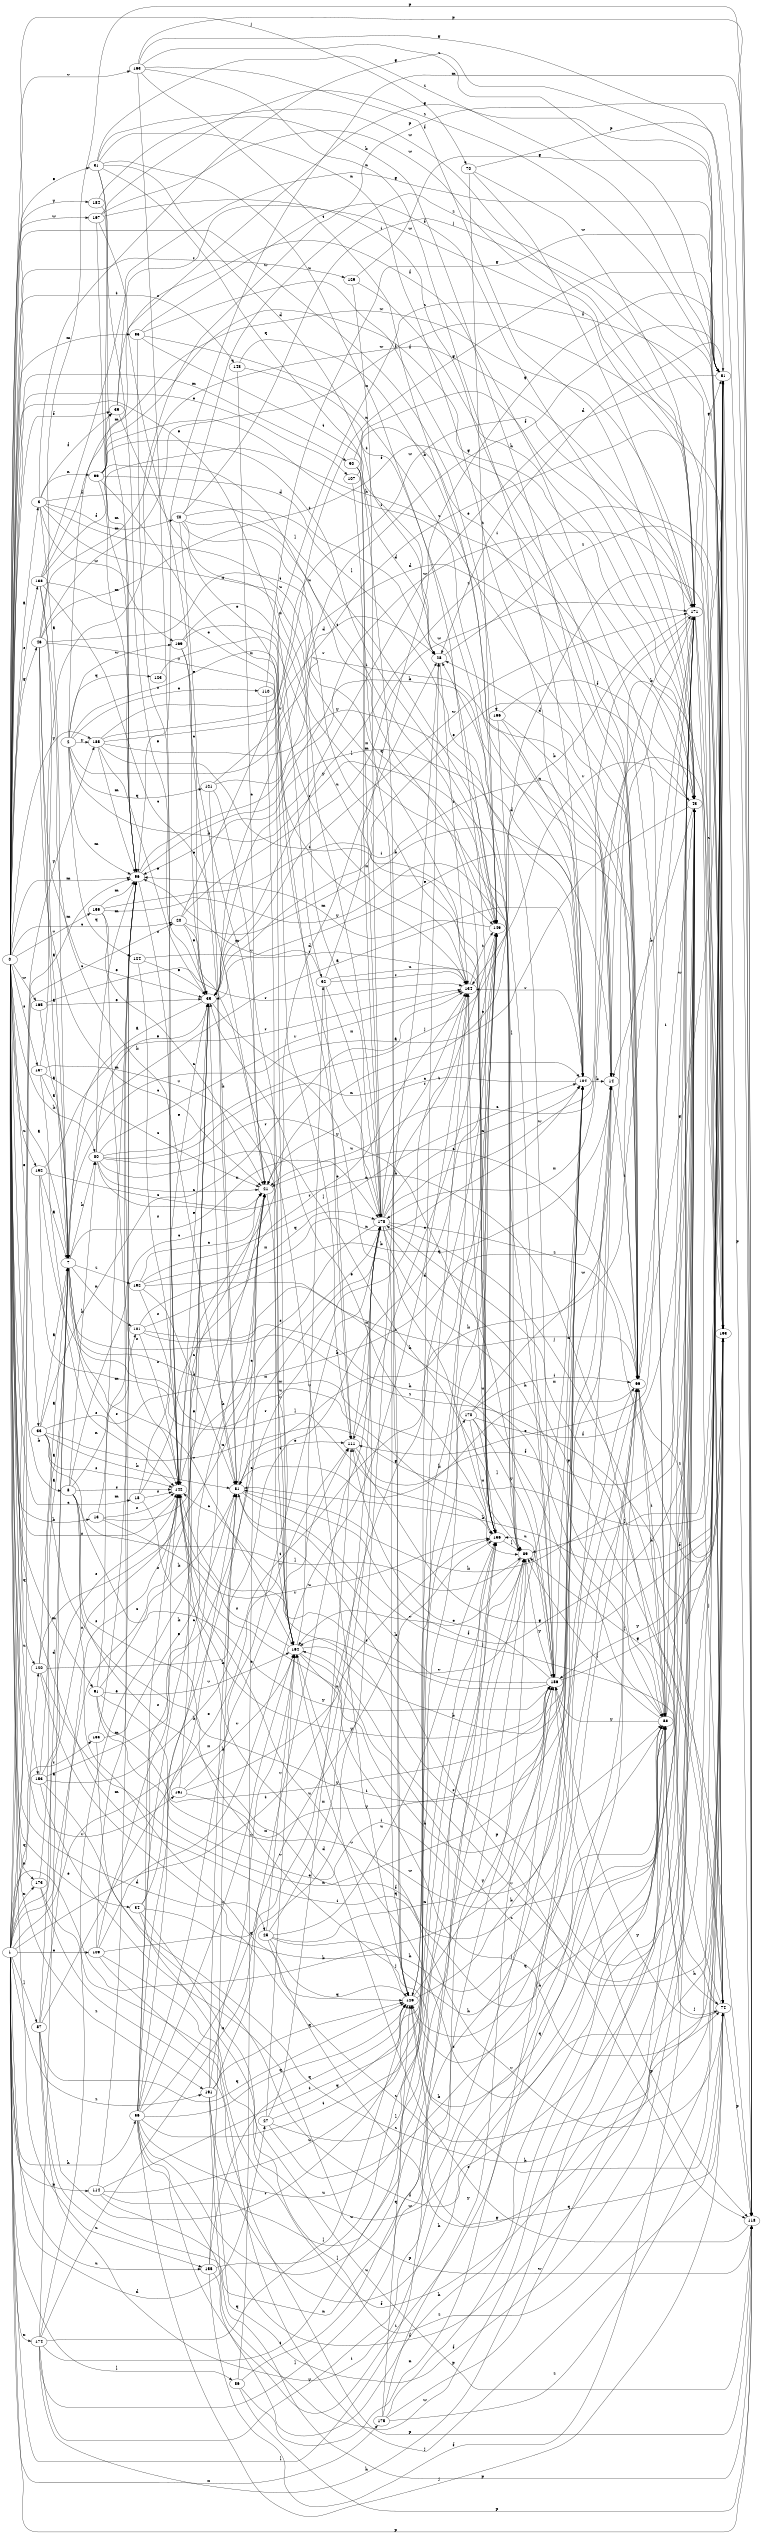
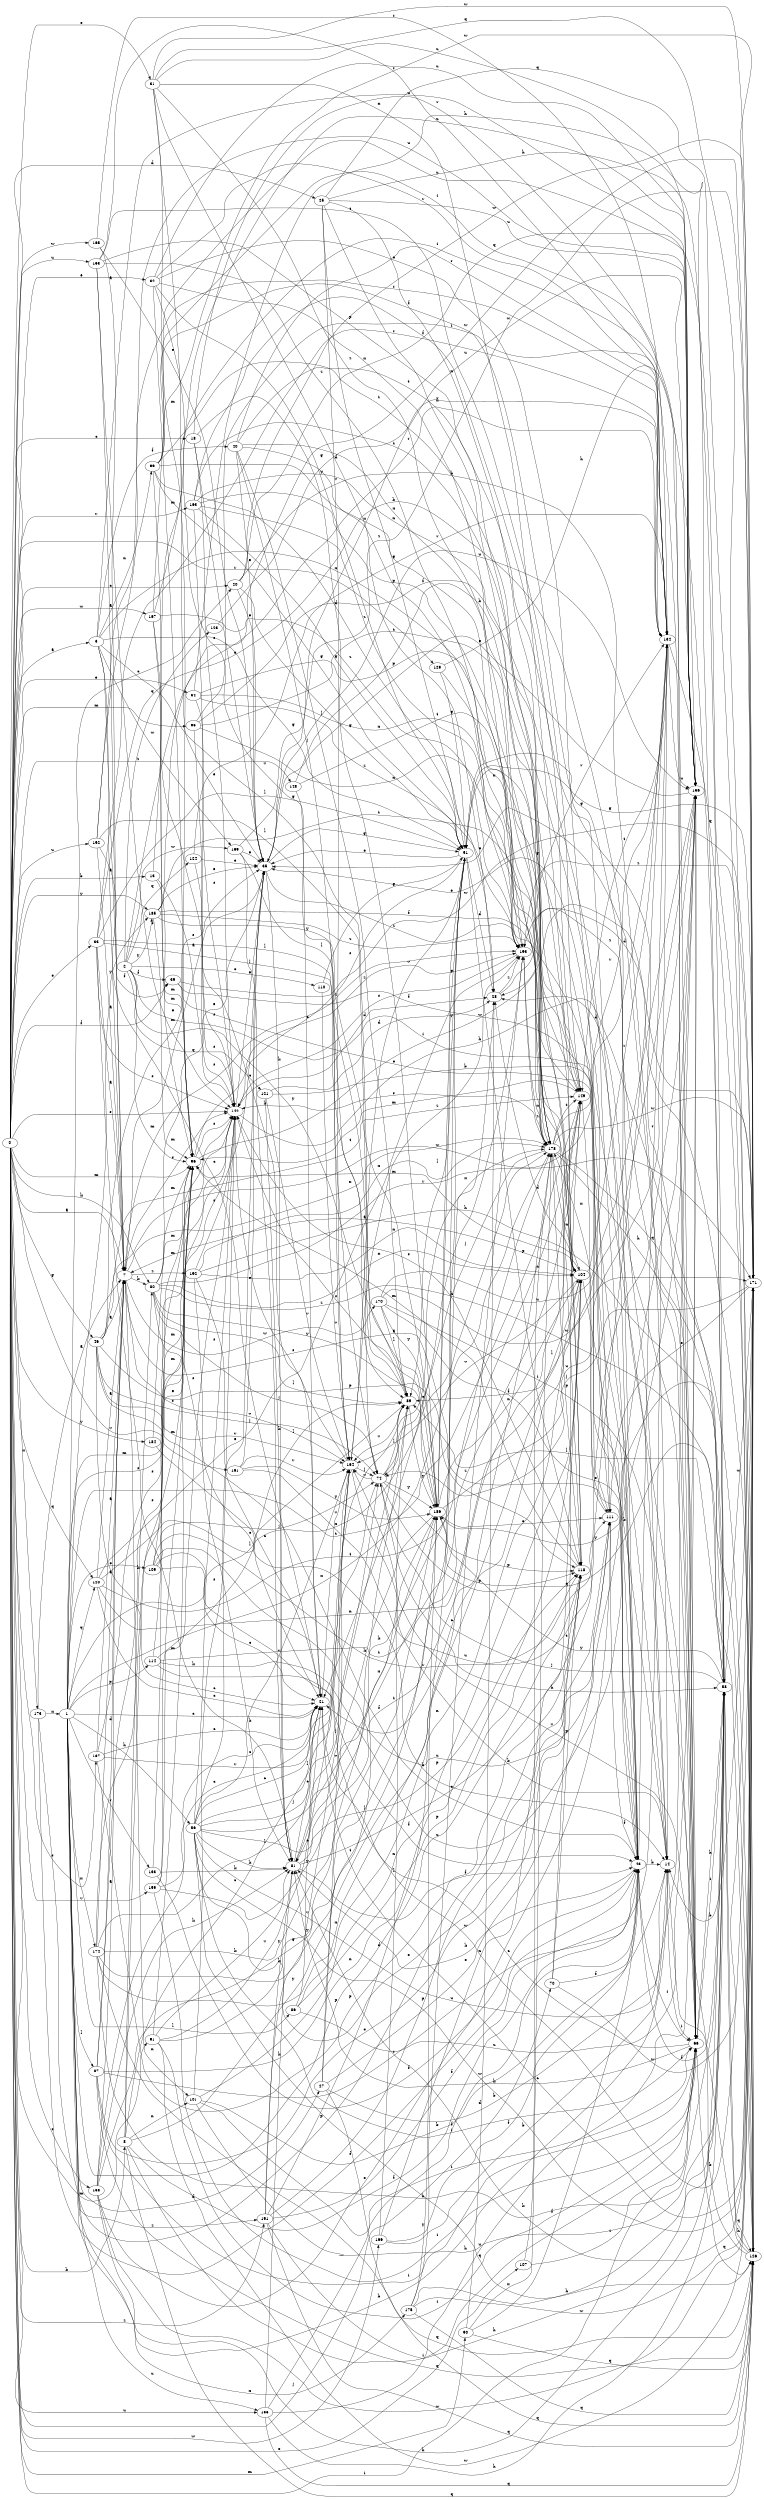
(410, 566) -> (409, 913)
(313, 1318) -> (273, 782)
(194, 1365) -> (170, 1691)
(17, 1916) -> (51, 1714)
